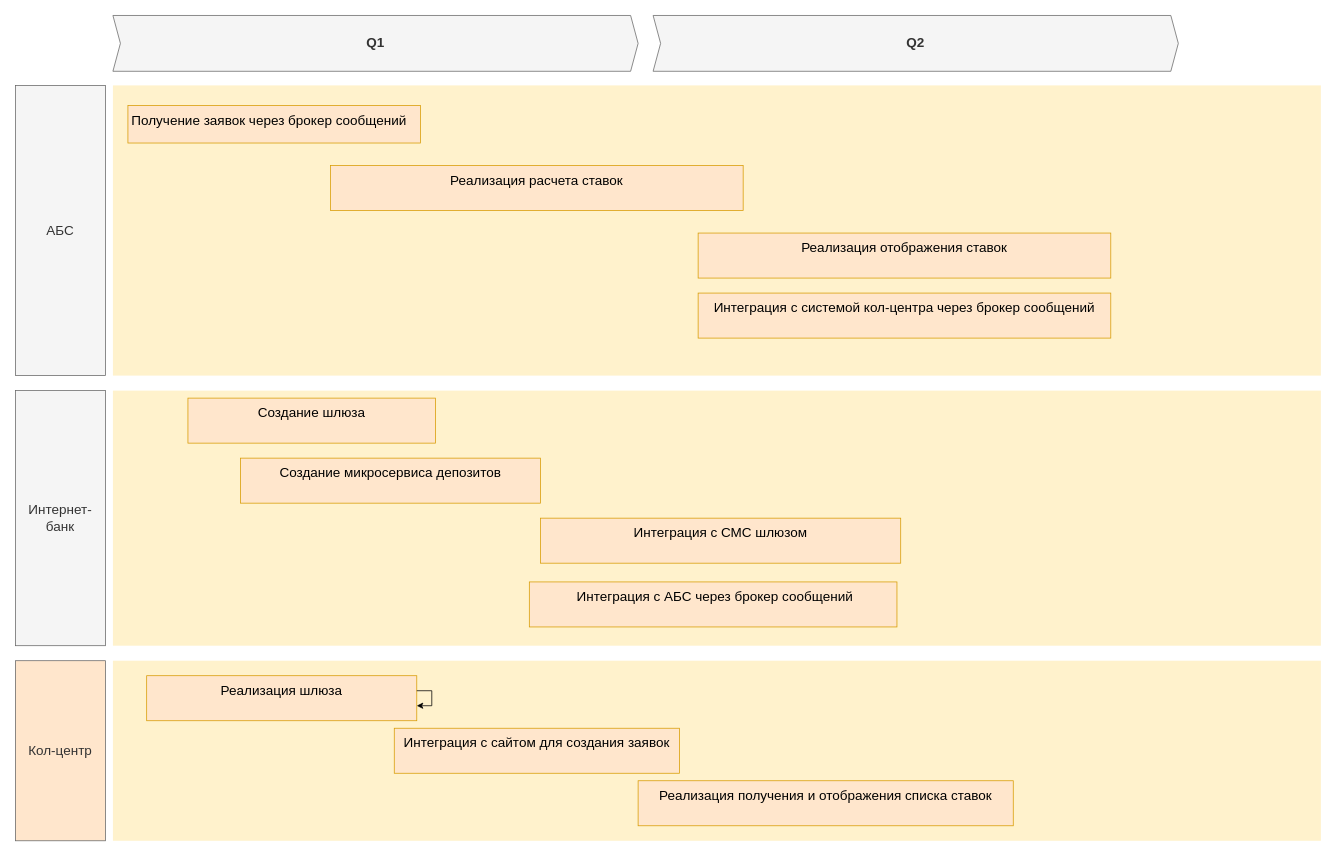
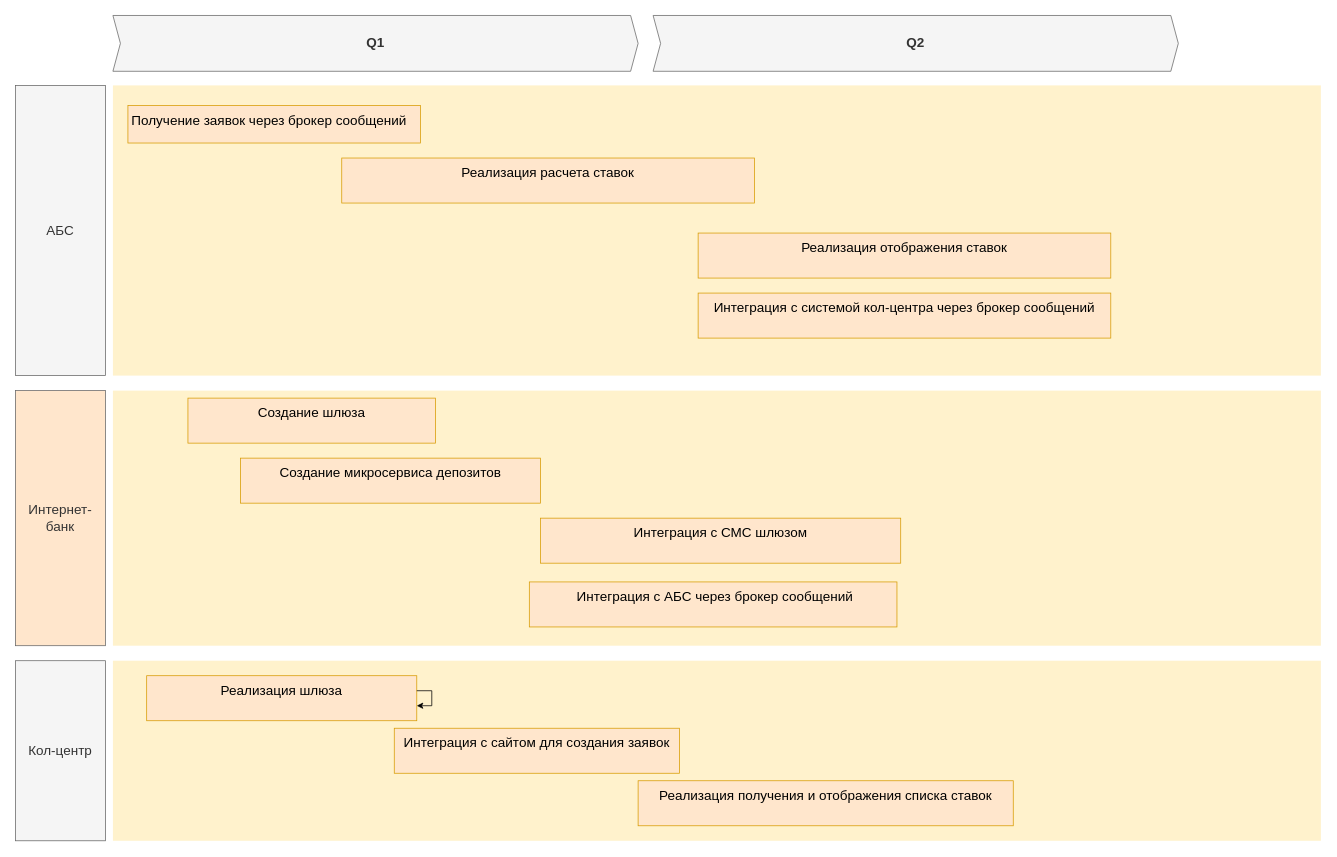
(537, 188) -> (548, 180)
(60, 518) -> (60, 518)
(60, 750) -> (60, 750)
